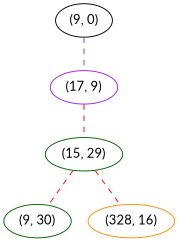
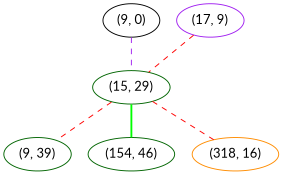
(84, 54) -> (131, 54)
none -> (131, 154)
(38, 221) -> (38, 154)
(131, 221) -> (235, 154)
